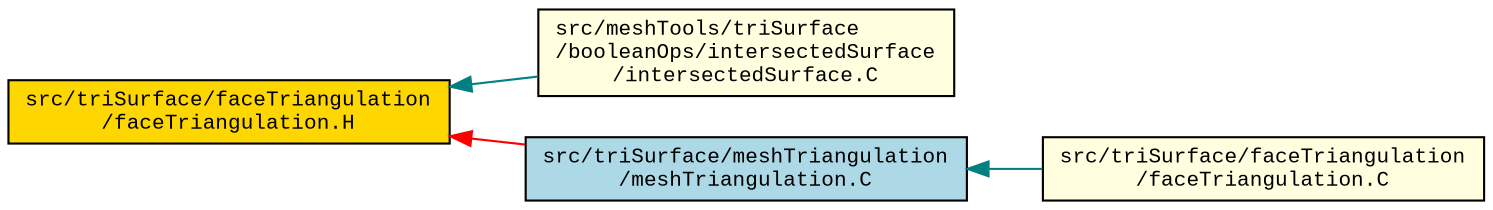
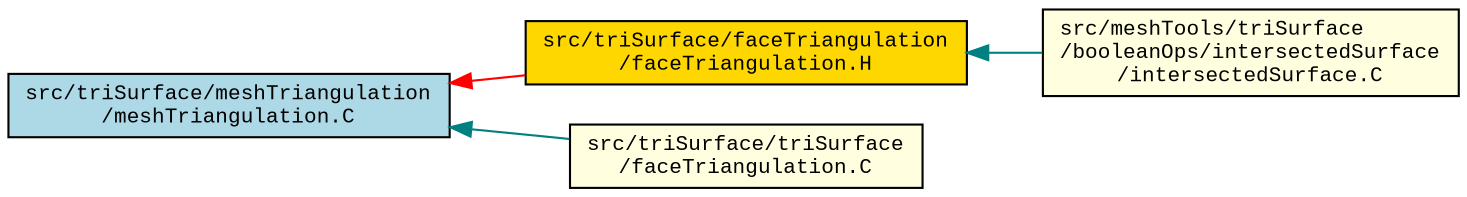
(498, 142) -> (498, 78)
(1264, 169) -> (746, 156)
